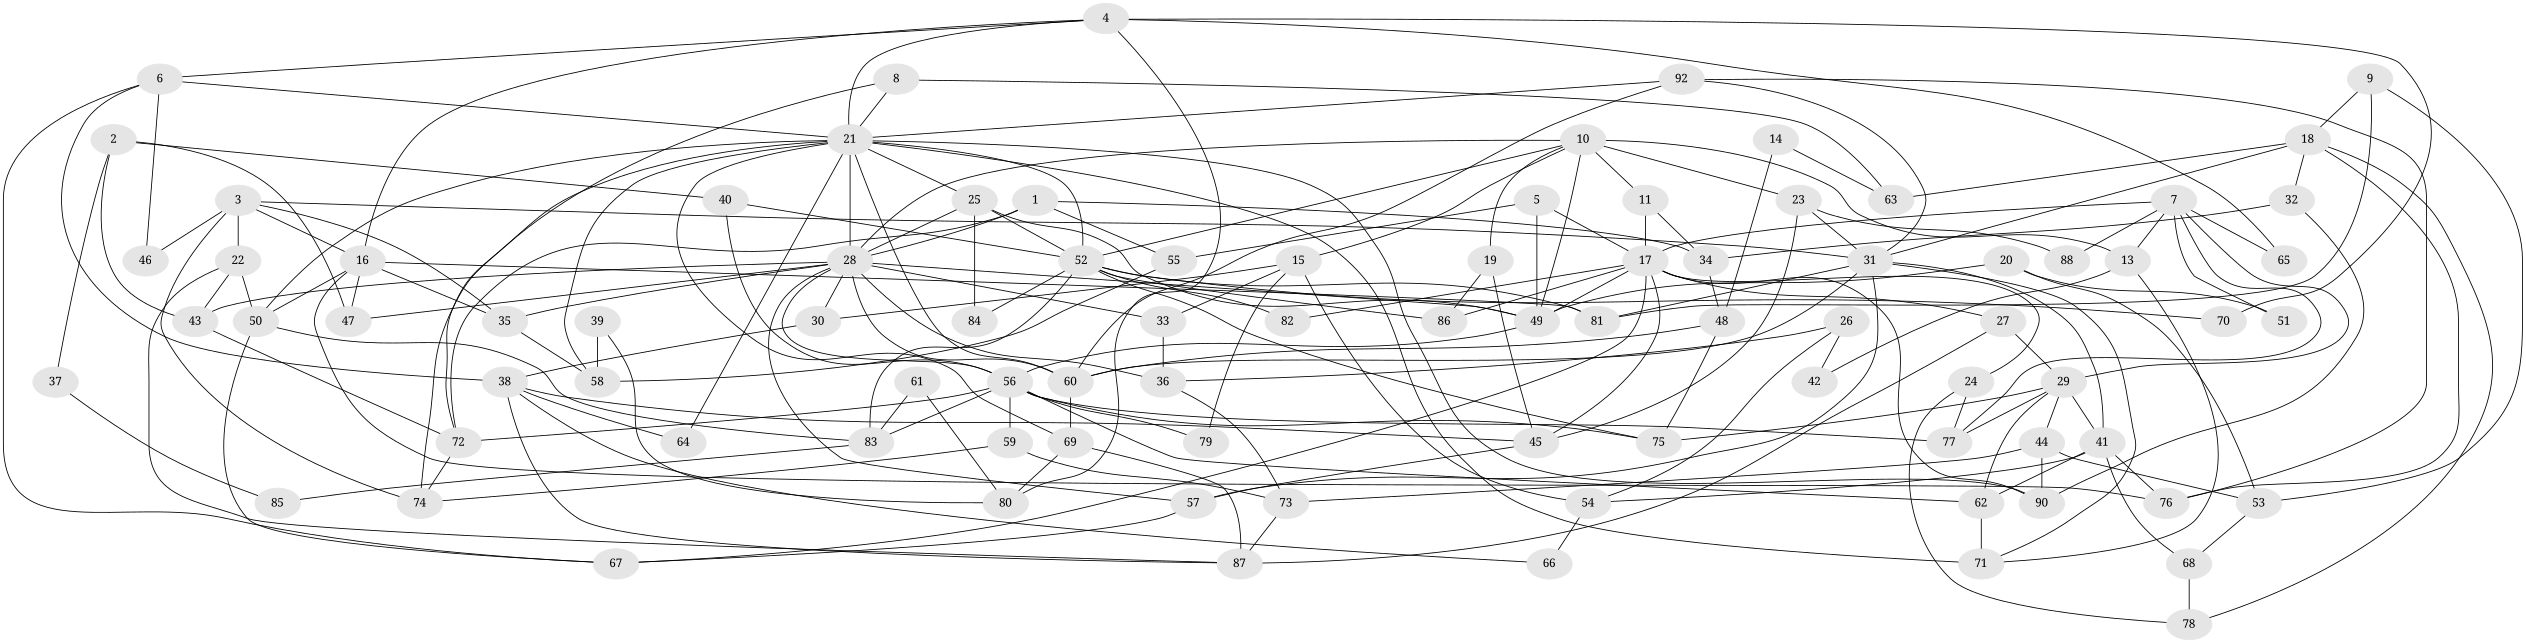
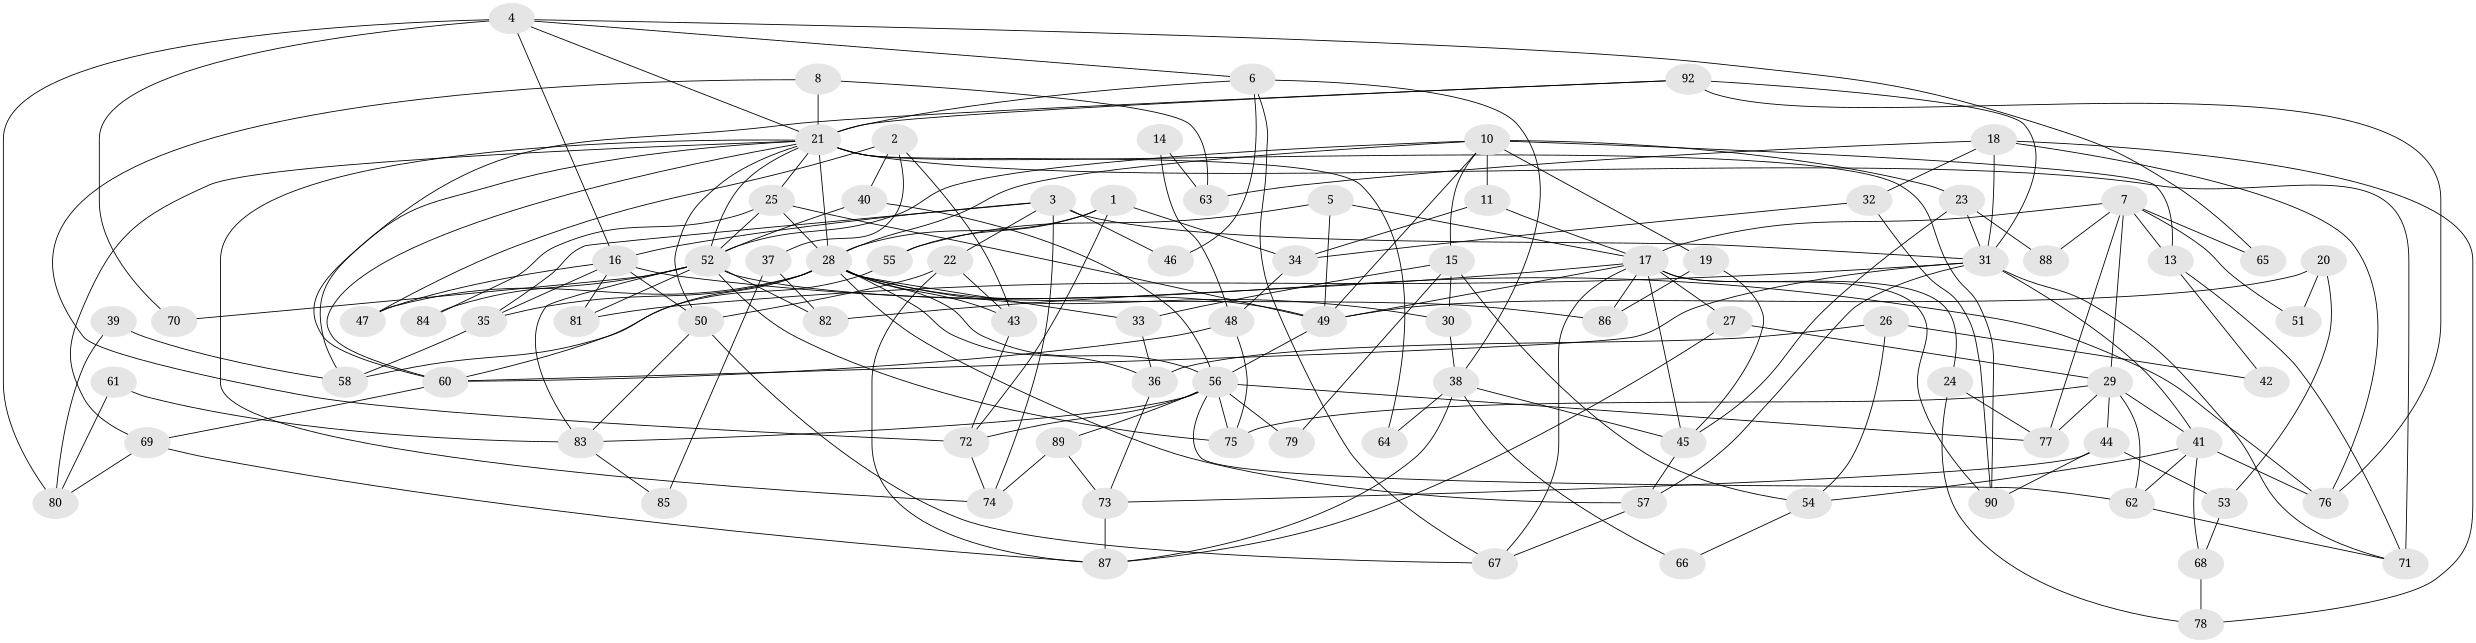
(2370, 79) -> none
none -> (797, 291)
(1010, 443) -> (1059, 443)
